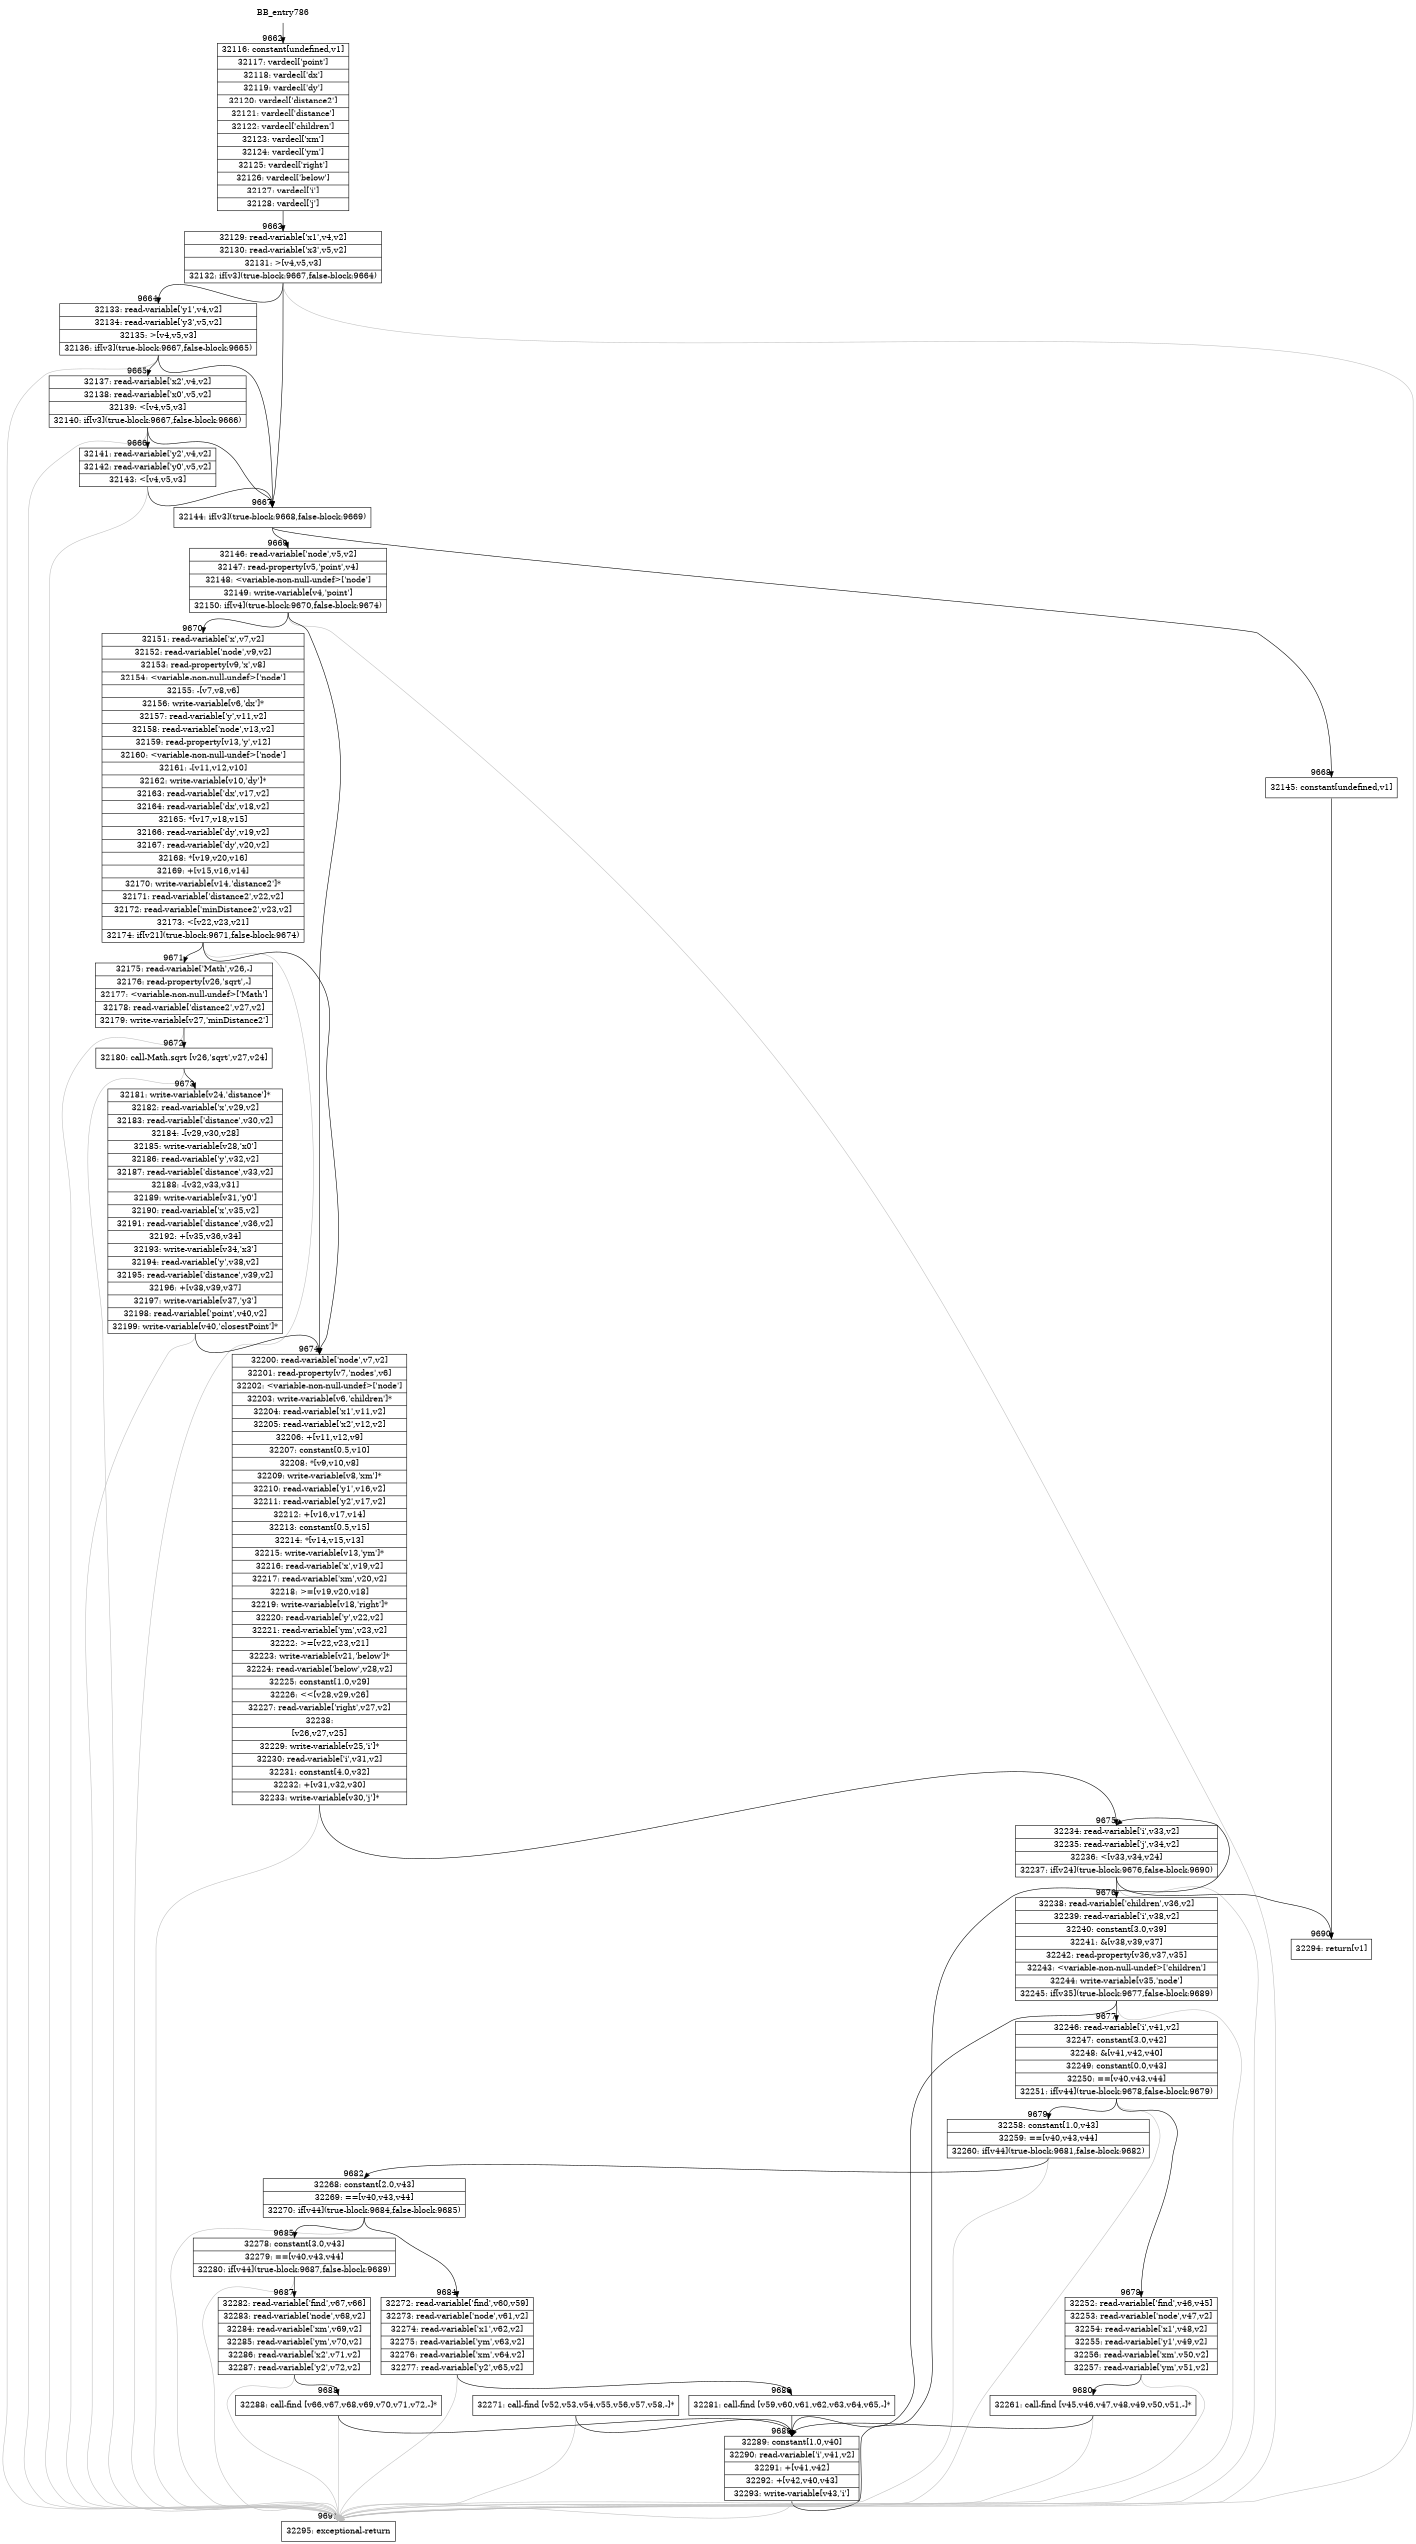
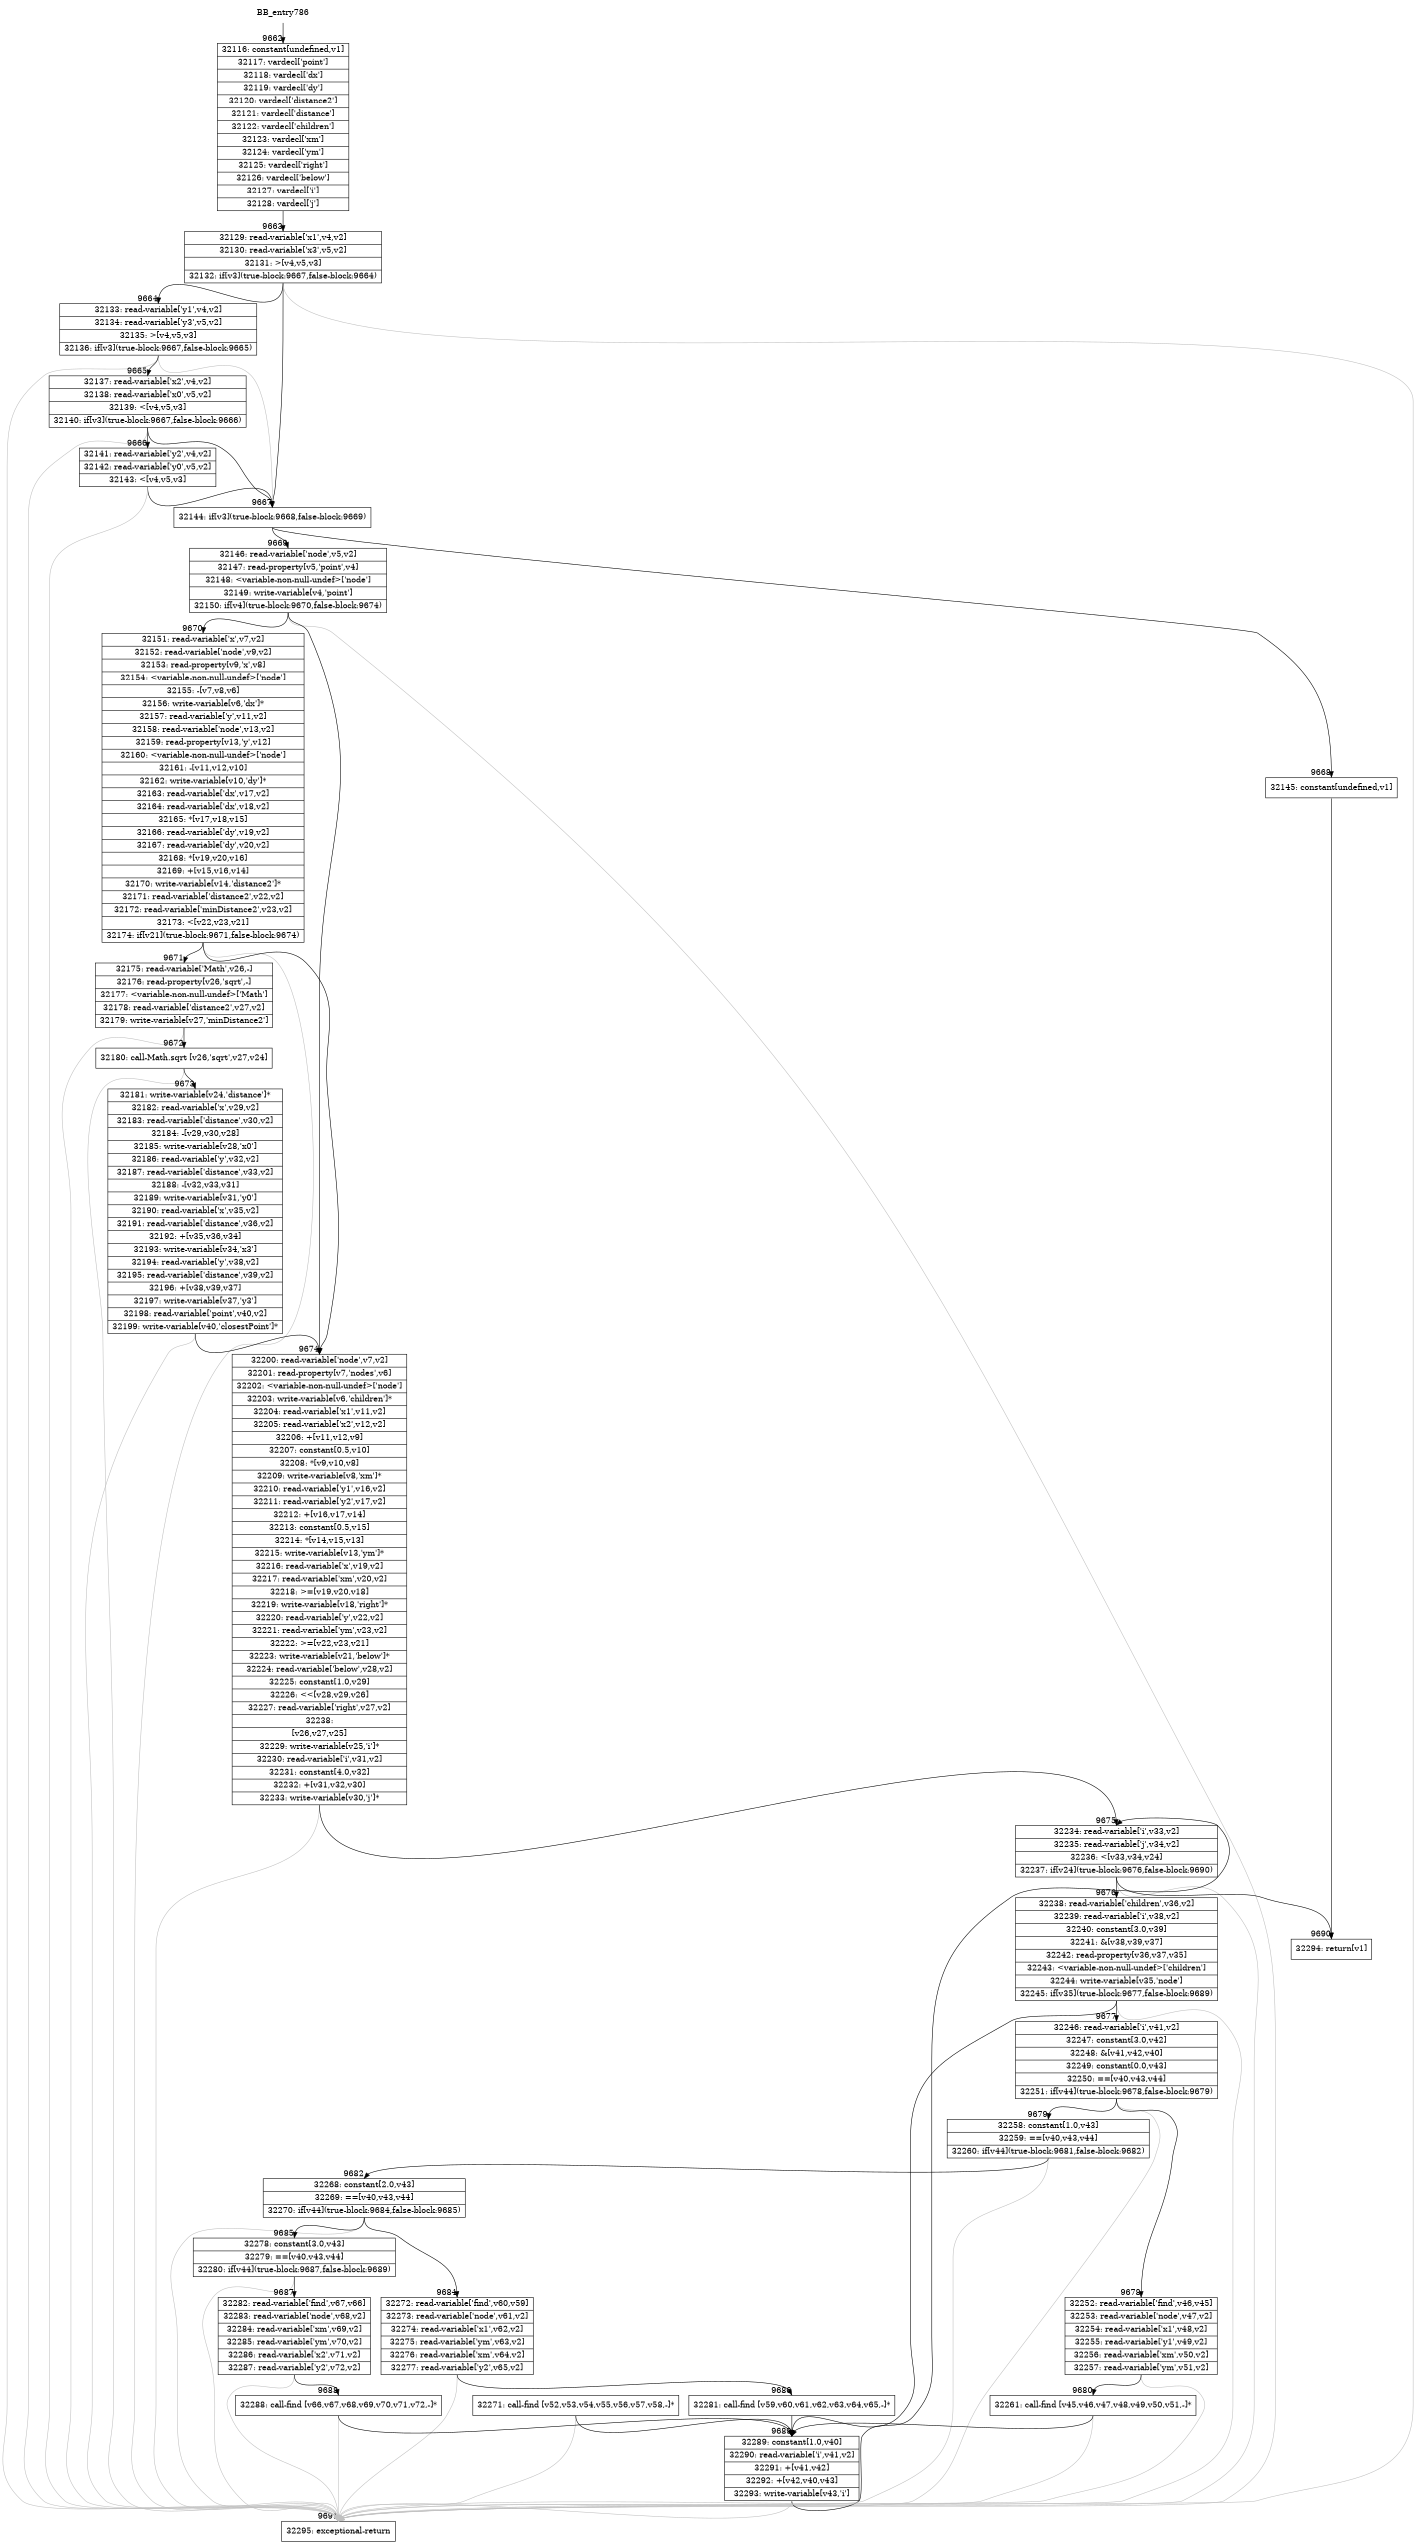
(257, 385) -> (257, 385)
